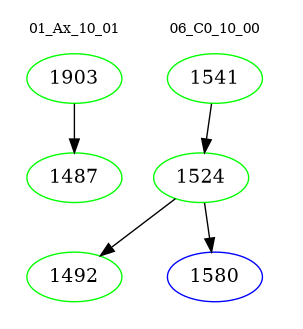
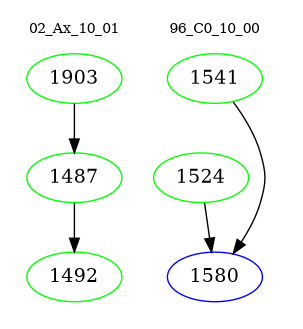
(74, 30) -> (74, 30)
(215, 30) -> (215, 30)
(209, 121) -> (264, 171)
(152, 217) -> (74, 221)
